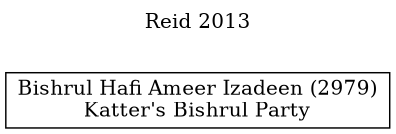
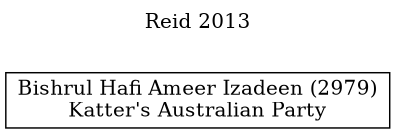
(198, 100) -> (198, 100)
